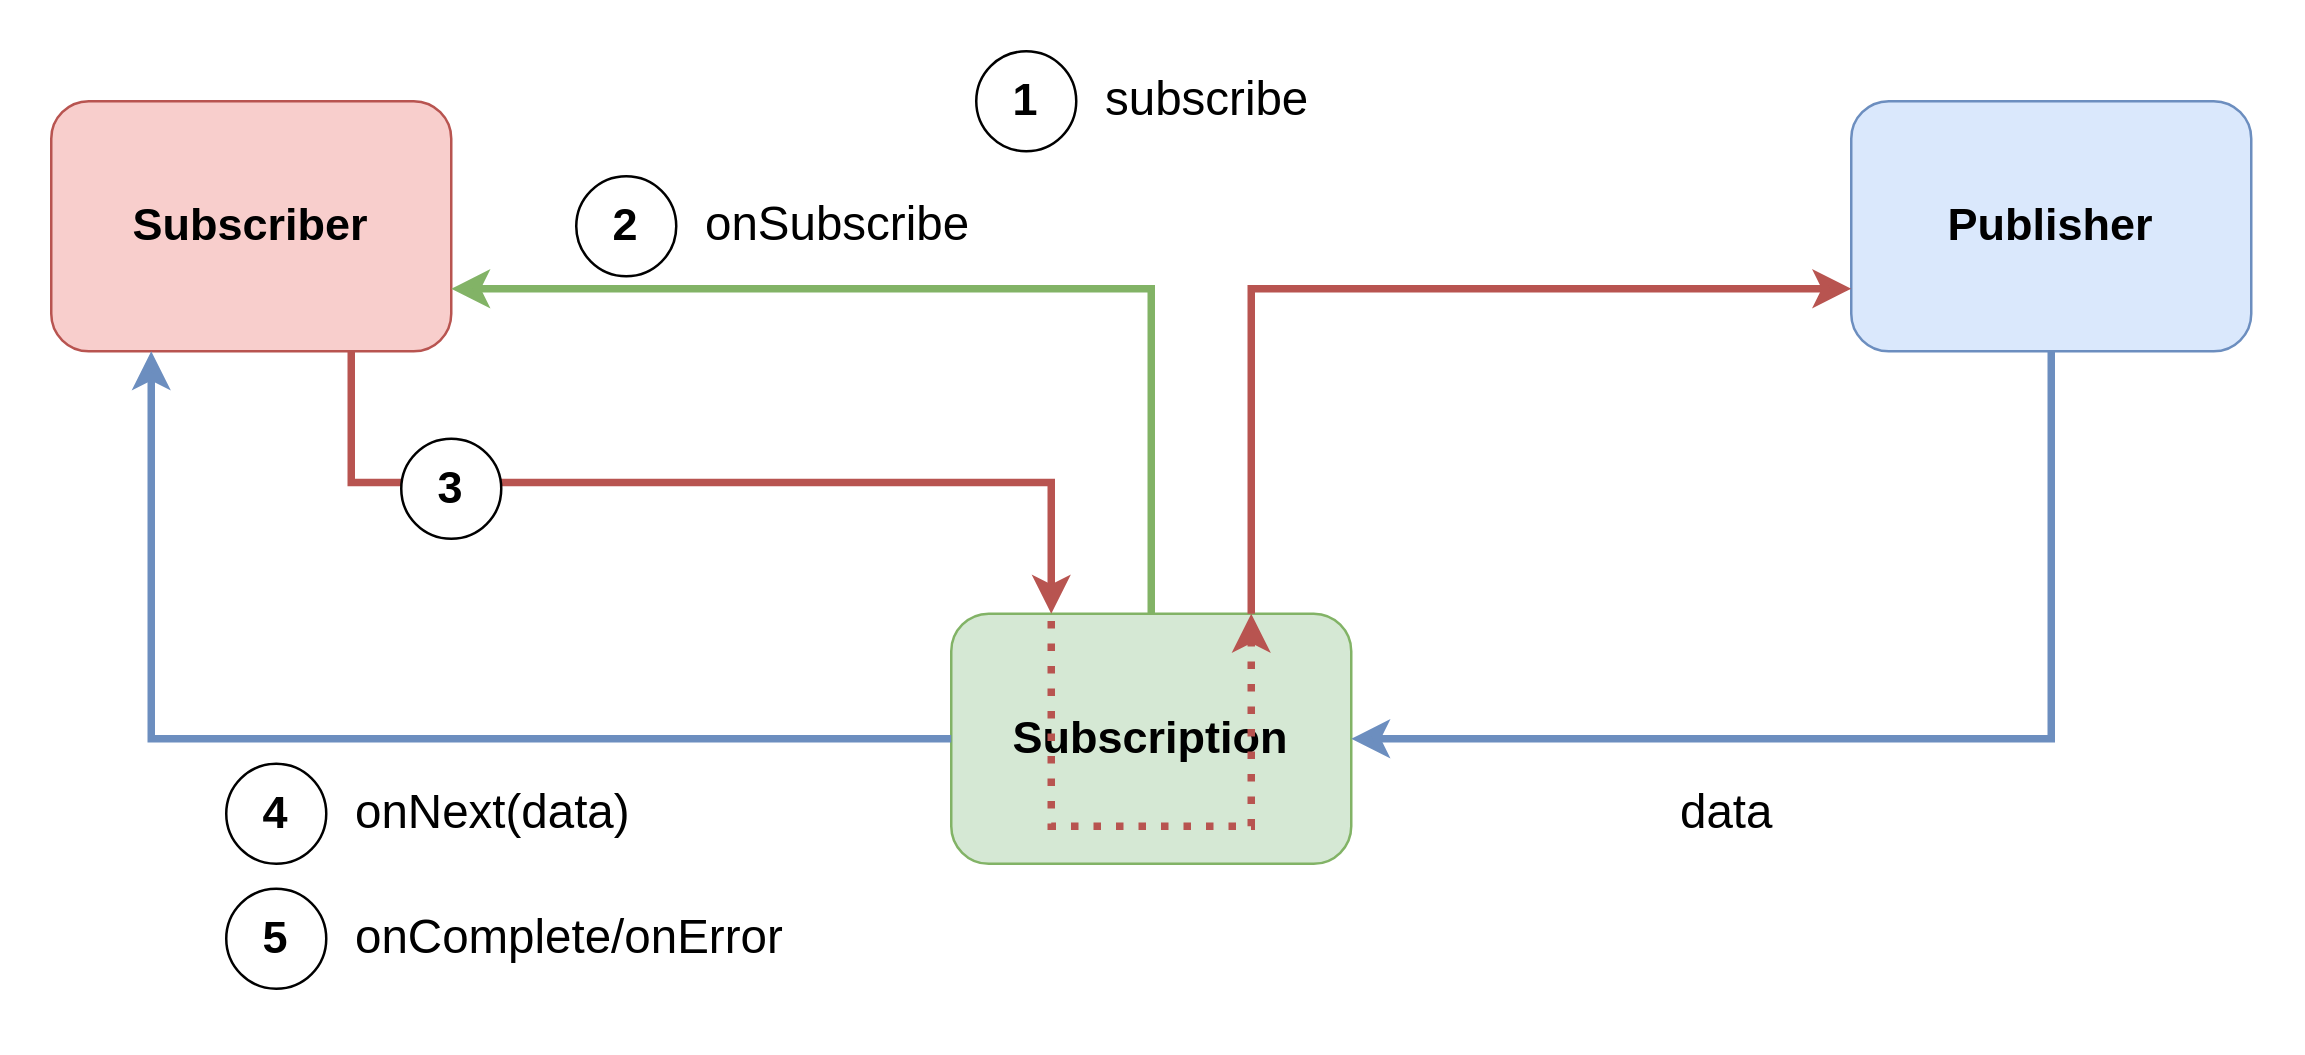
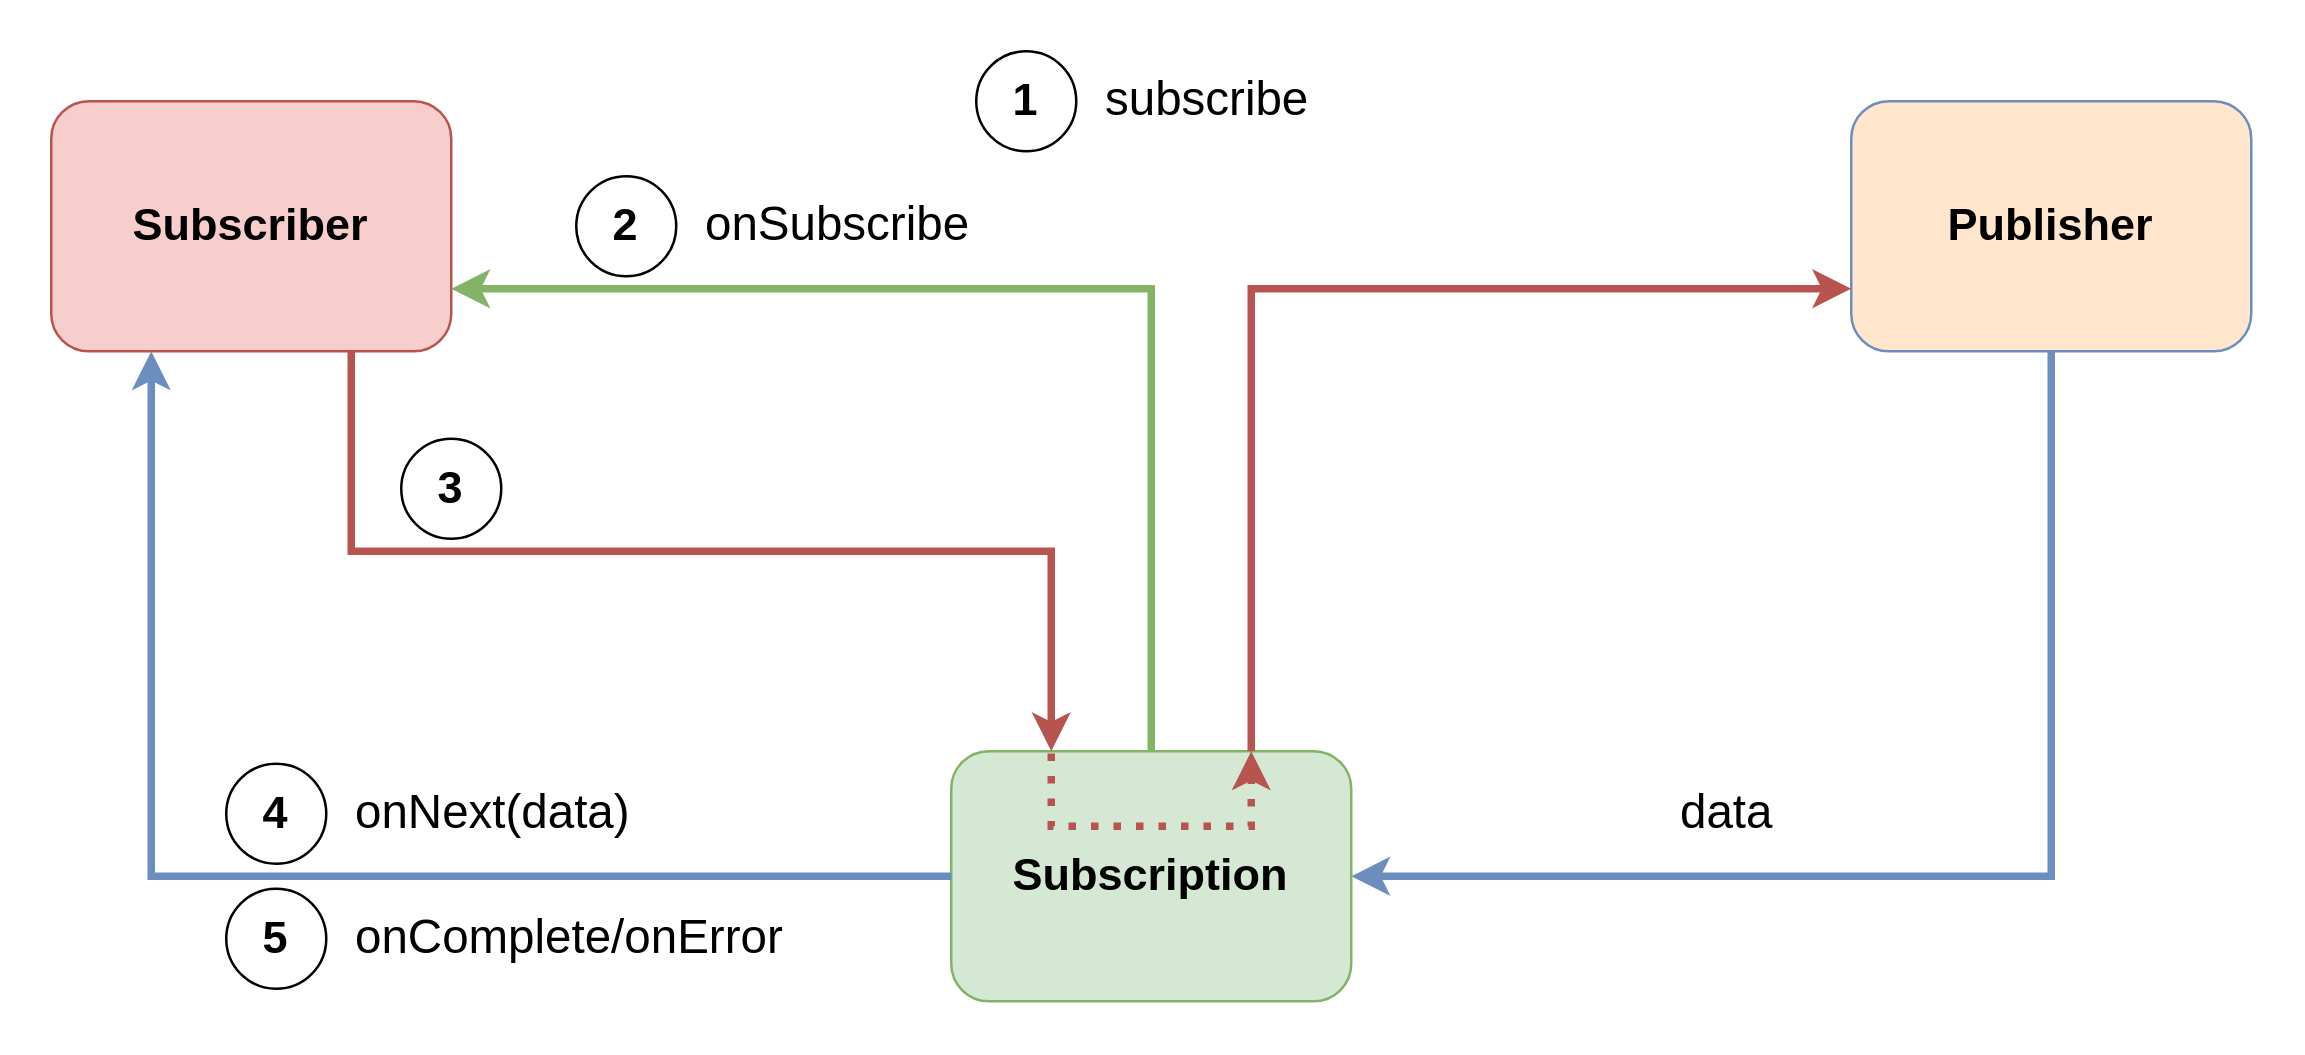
(2051, 226) -> (2051, 226)
(1151, 739) -> (1151, 876)
